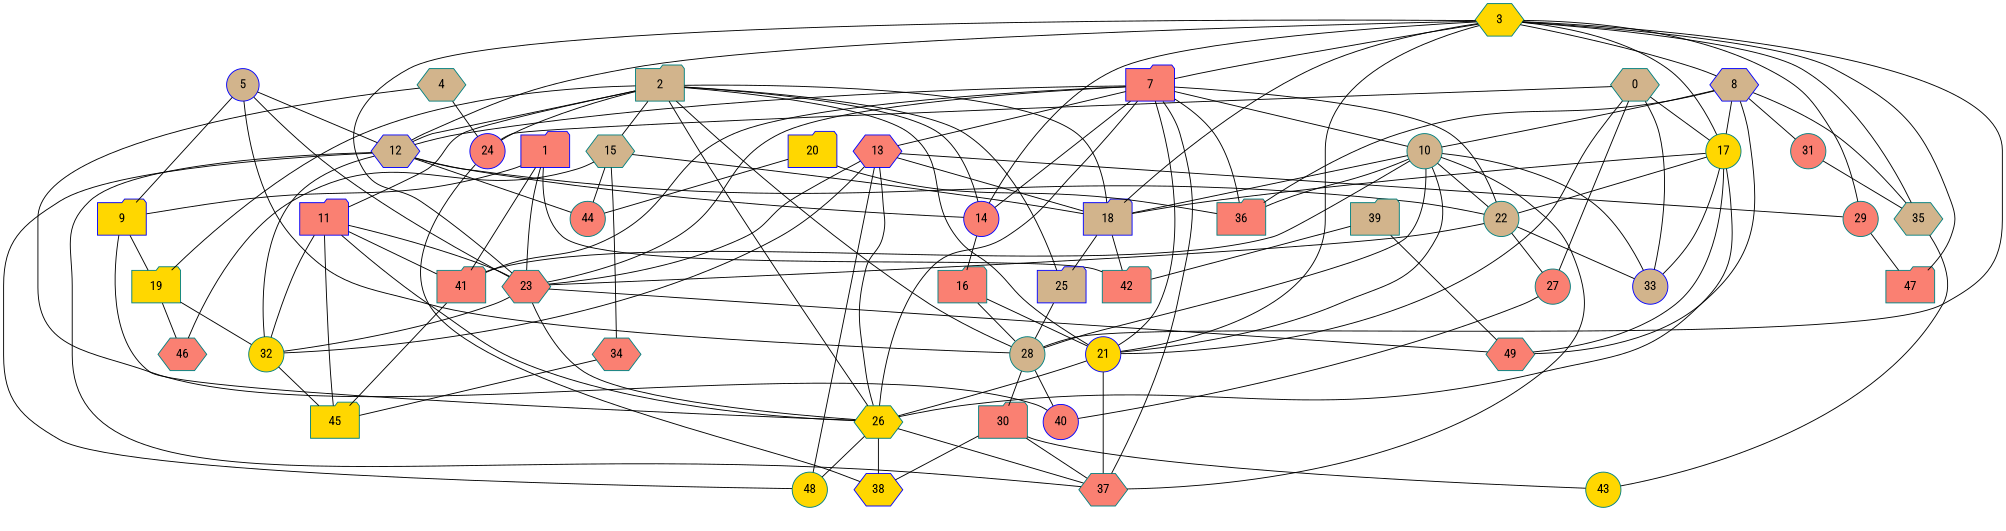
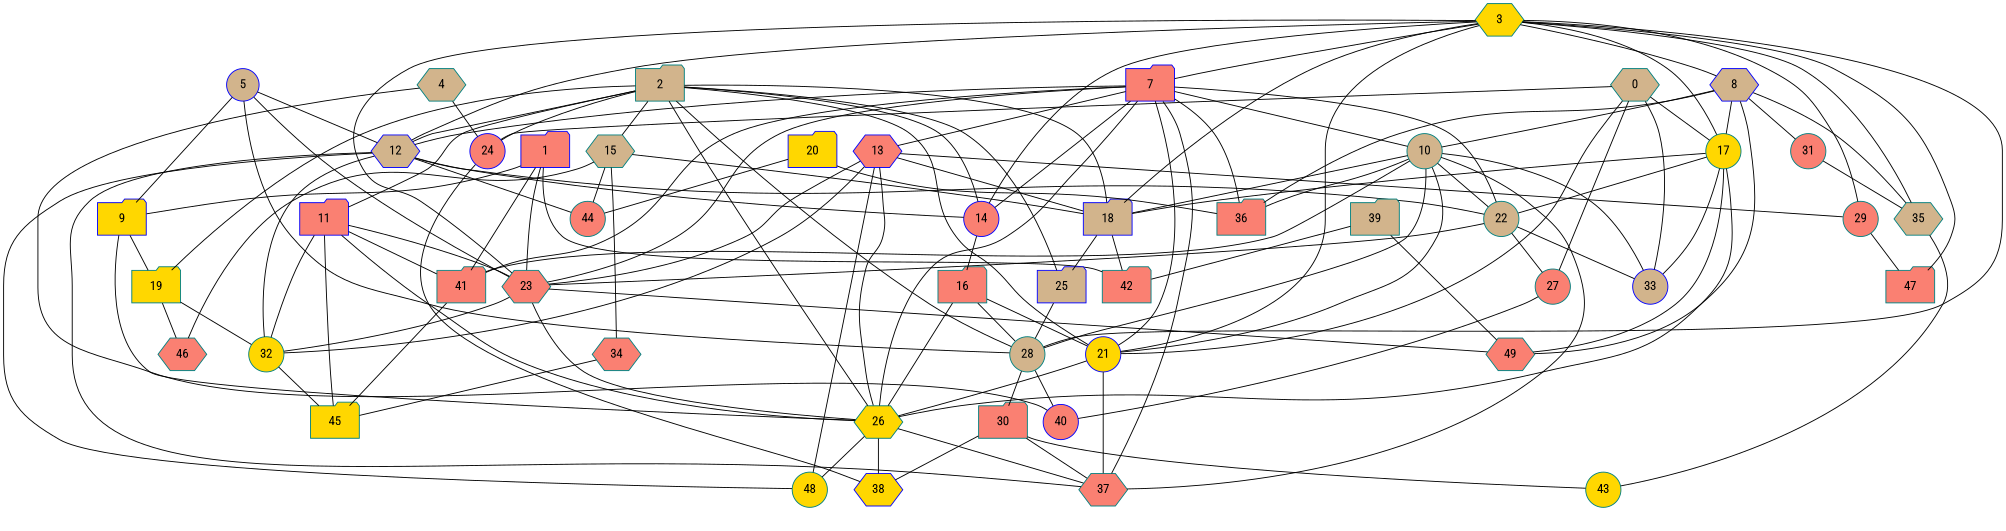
none -> (919, 357)
